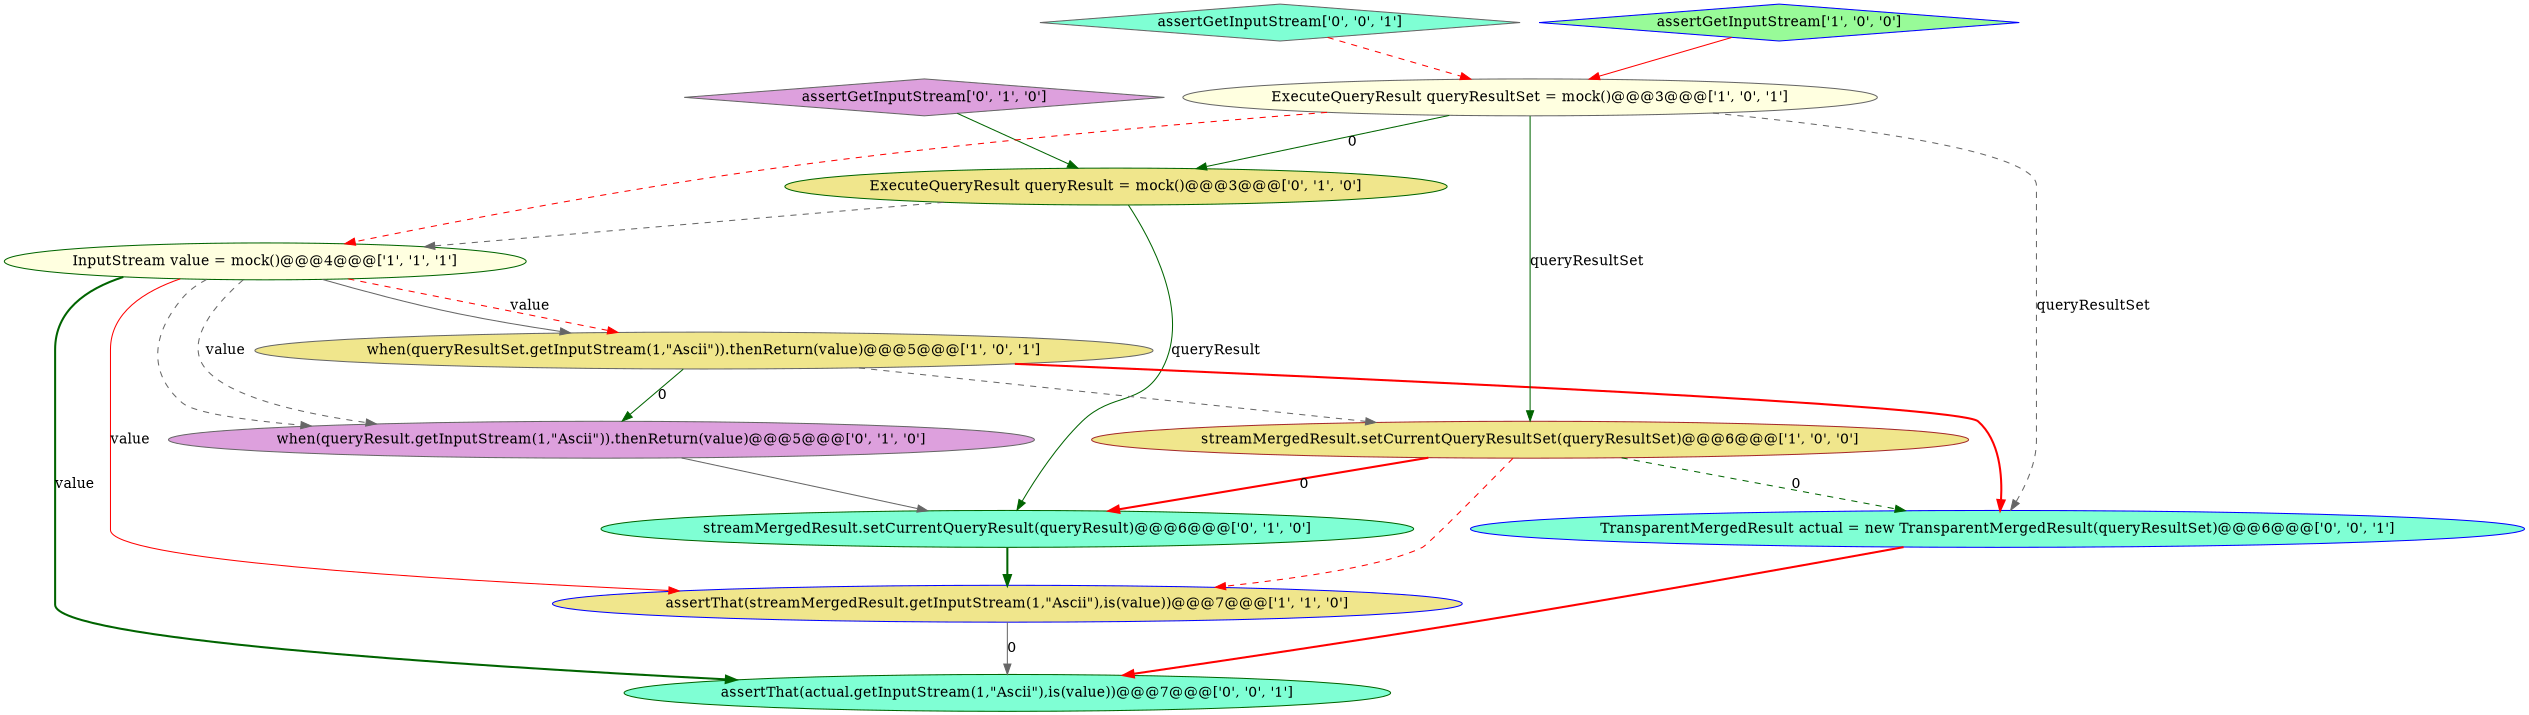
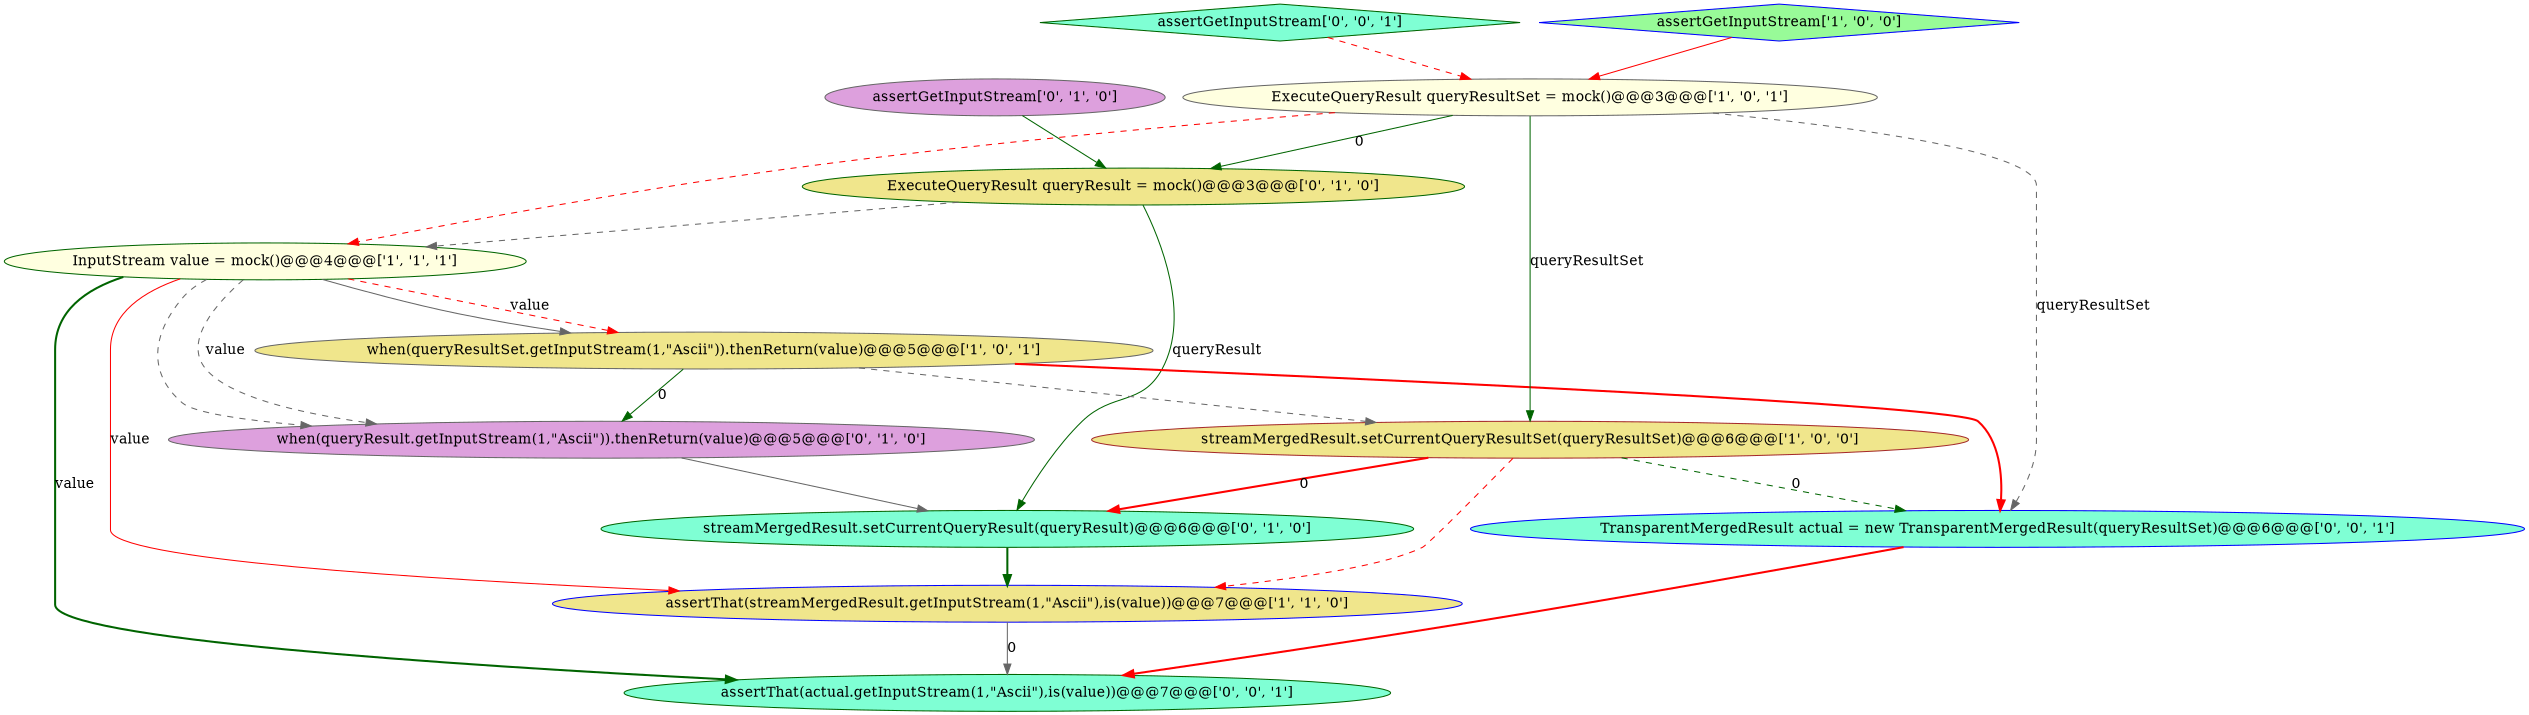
(1280, 23) -> (1280, 23)
(924, 97) -> (995, 97)
